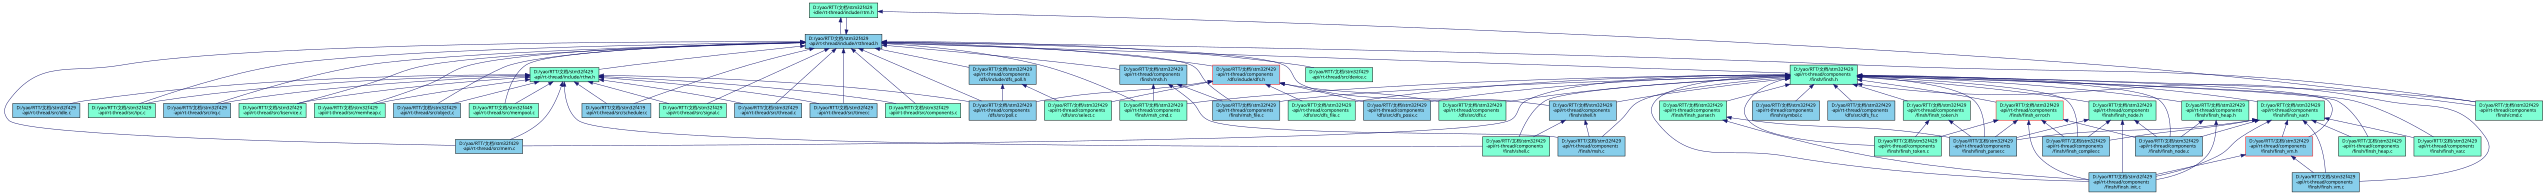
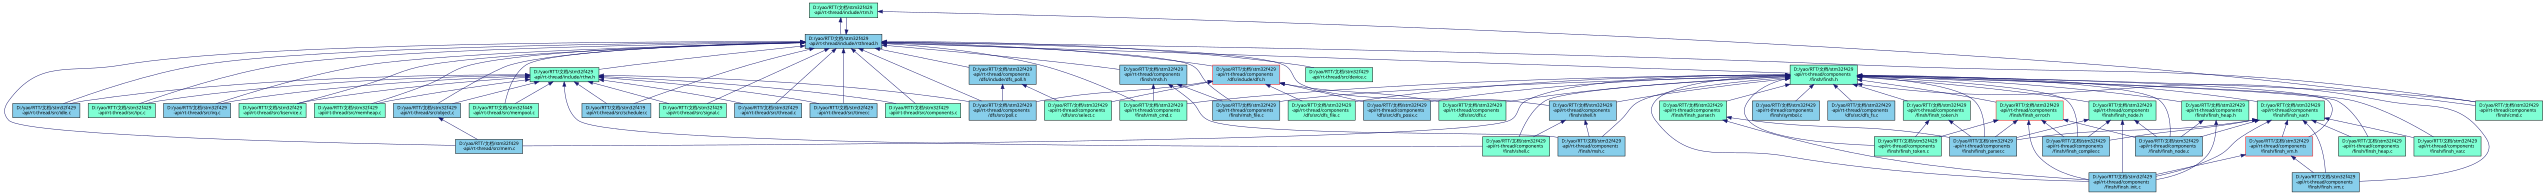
(844, 10) -> (844, 10)
none -> (429, 49)
(543, 120) -> (460, 130)
